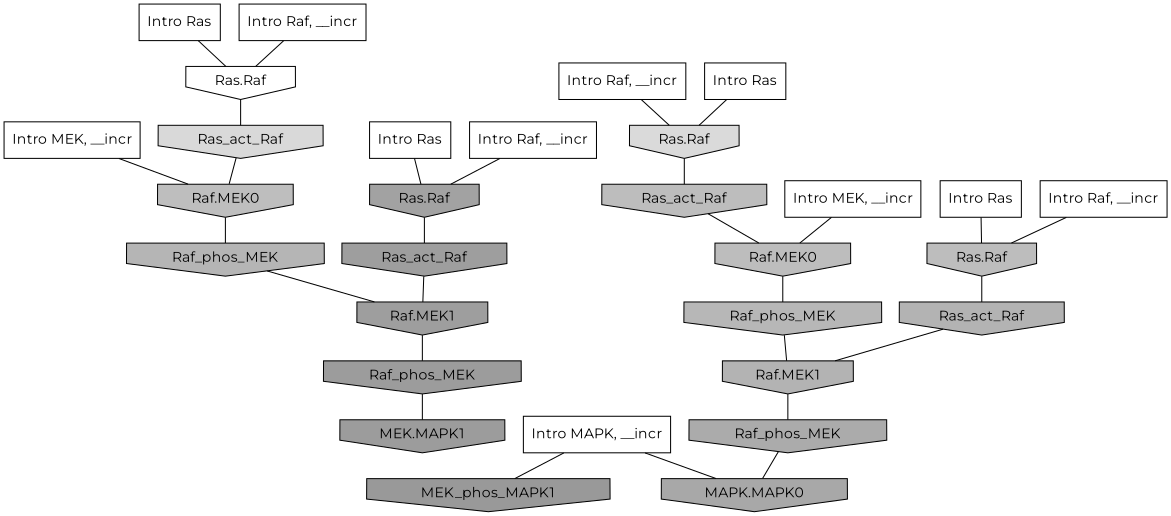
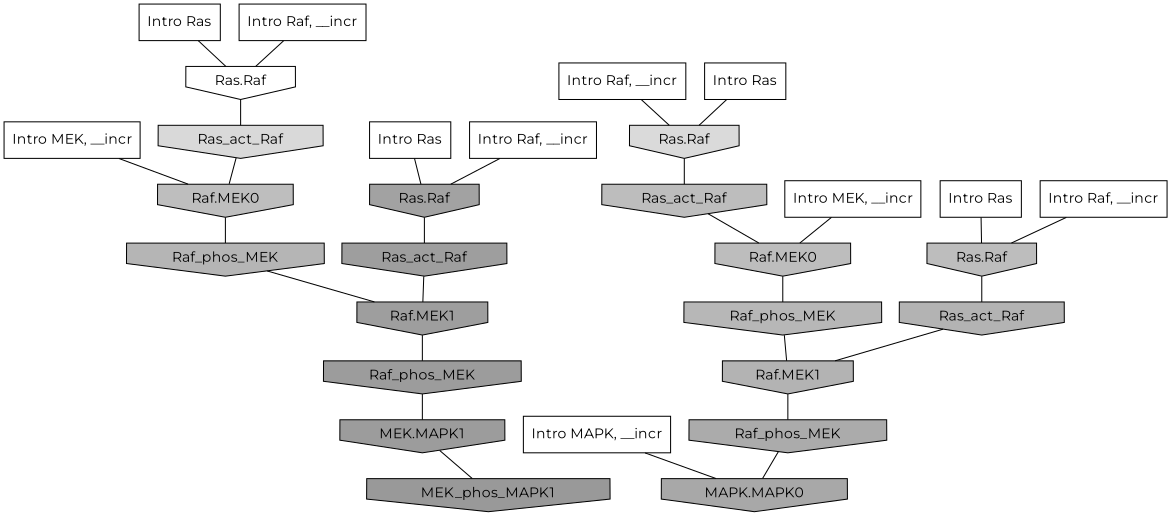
(539, 466) -> (456, 465)
